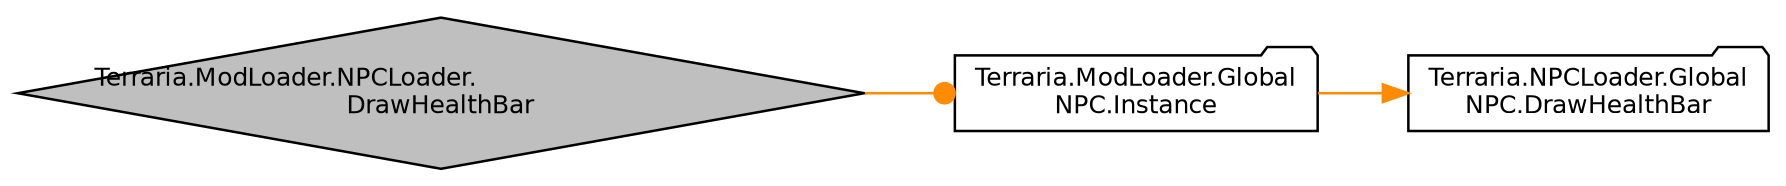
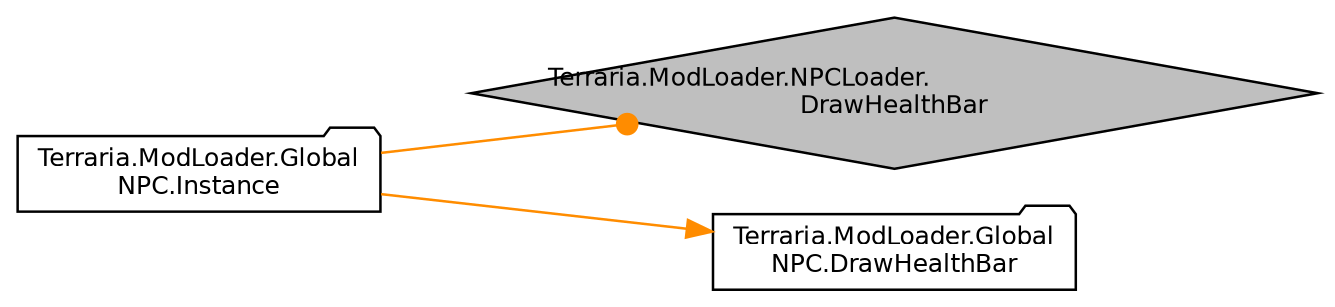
(900, 93) -> (499, 139)
(1589, 93) -> (894, 252)
